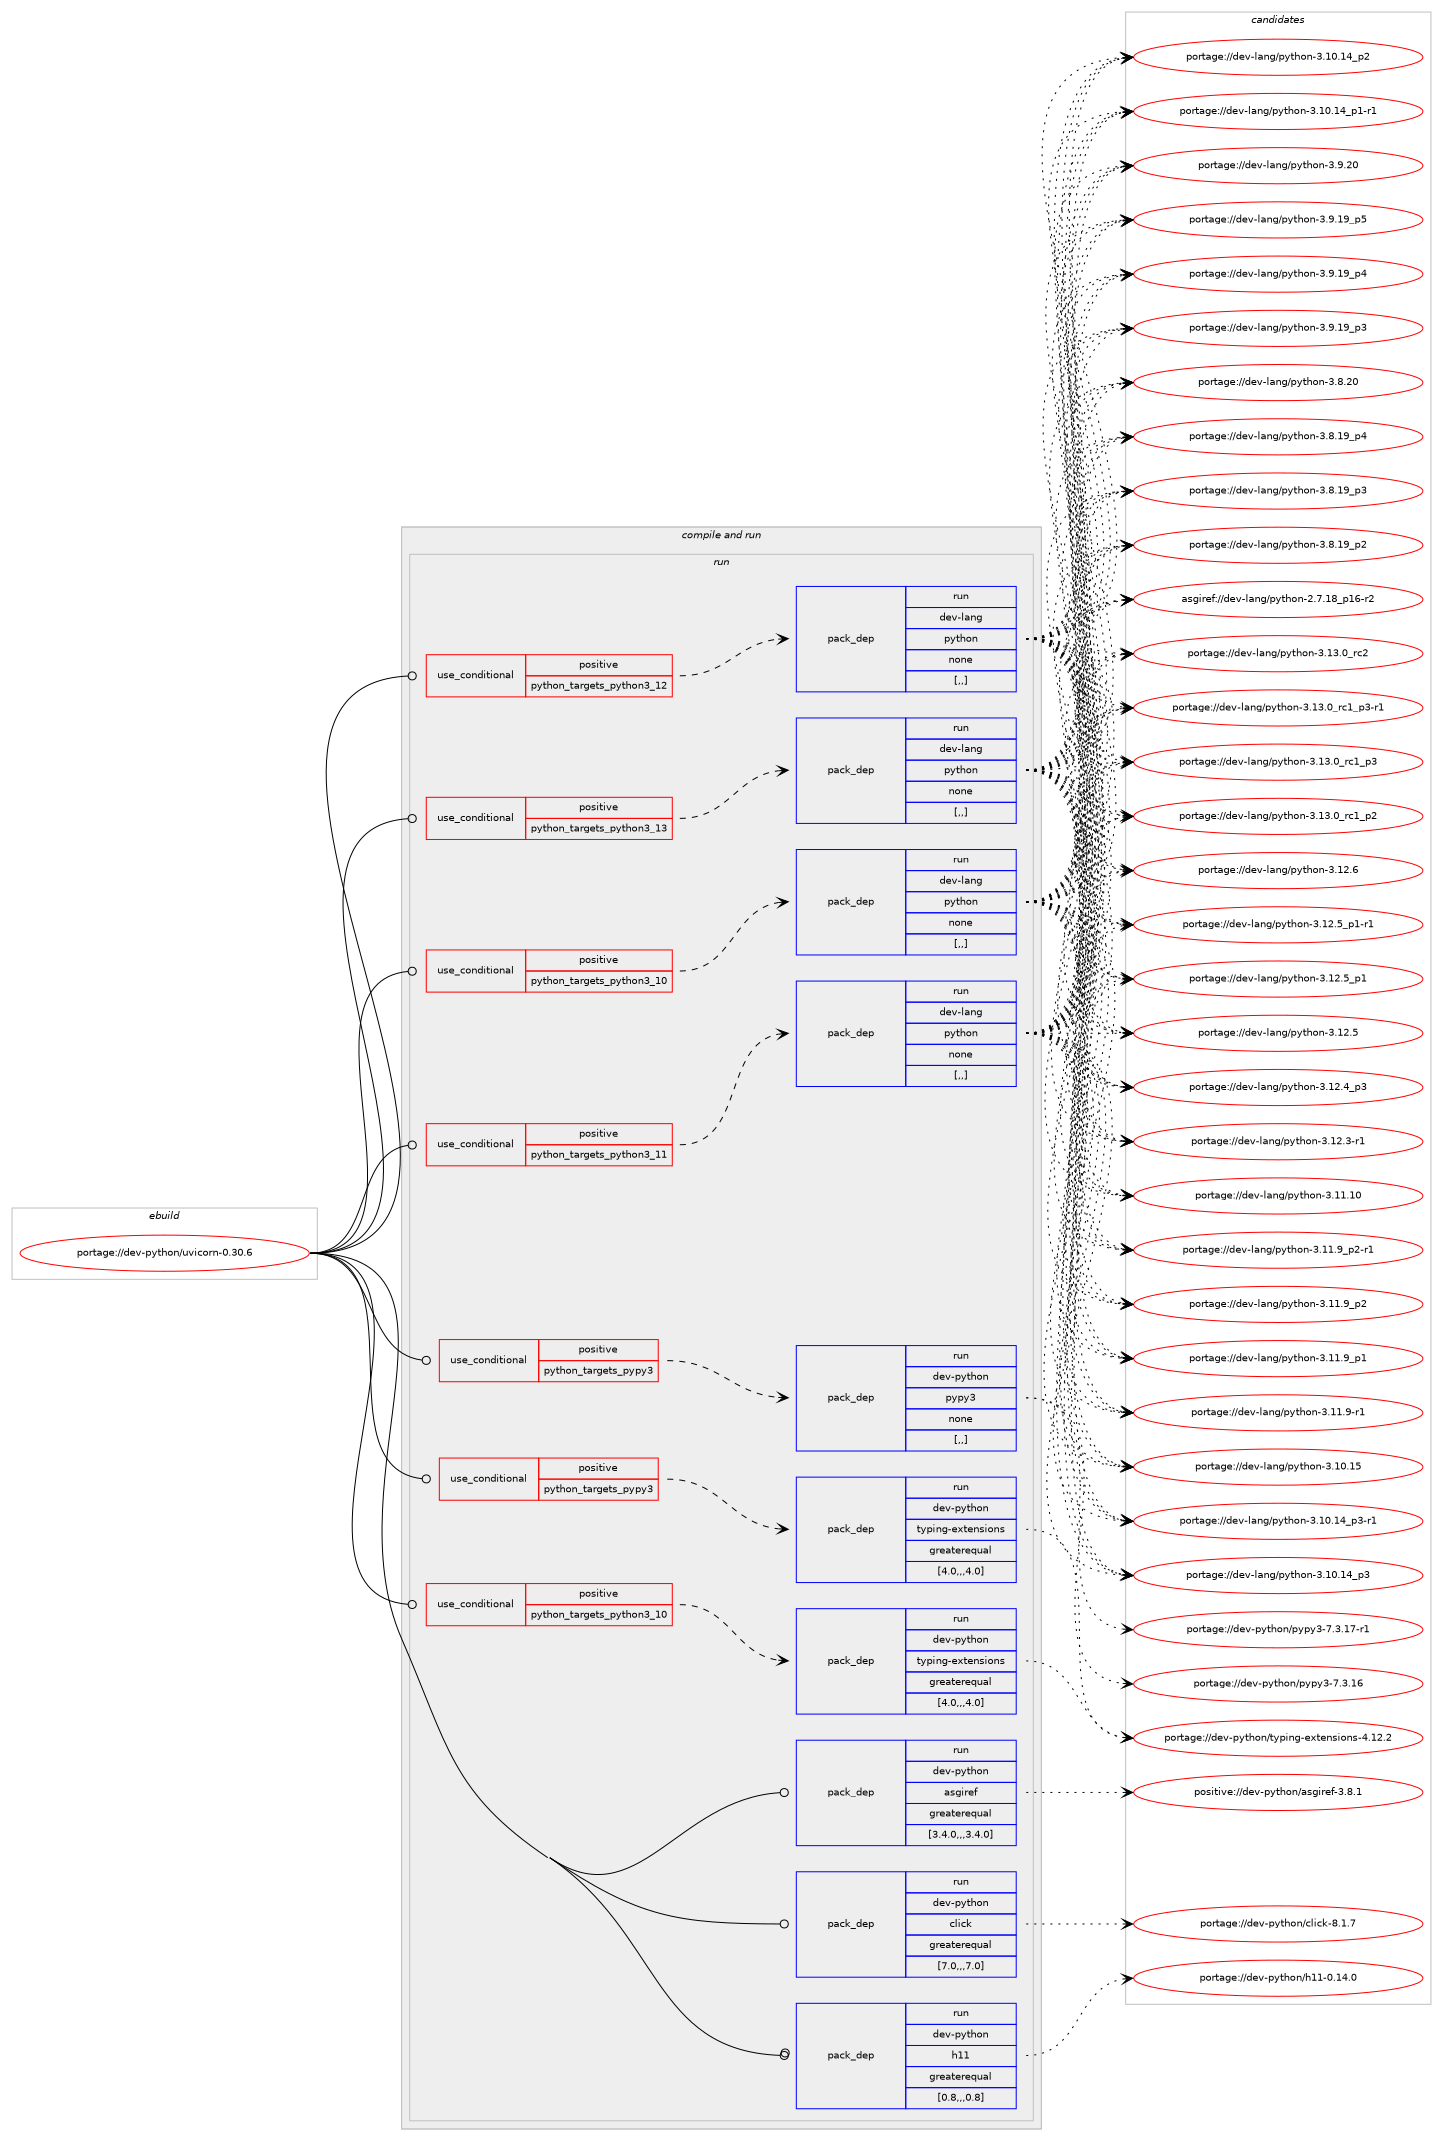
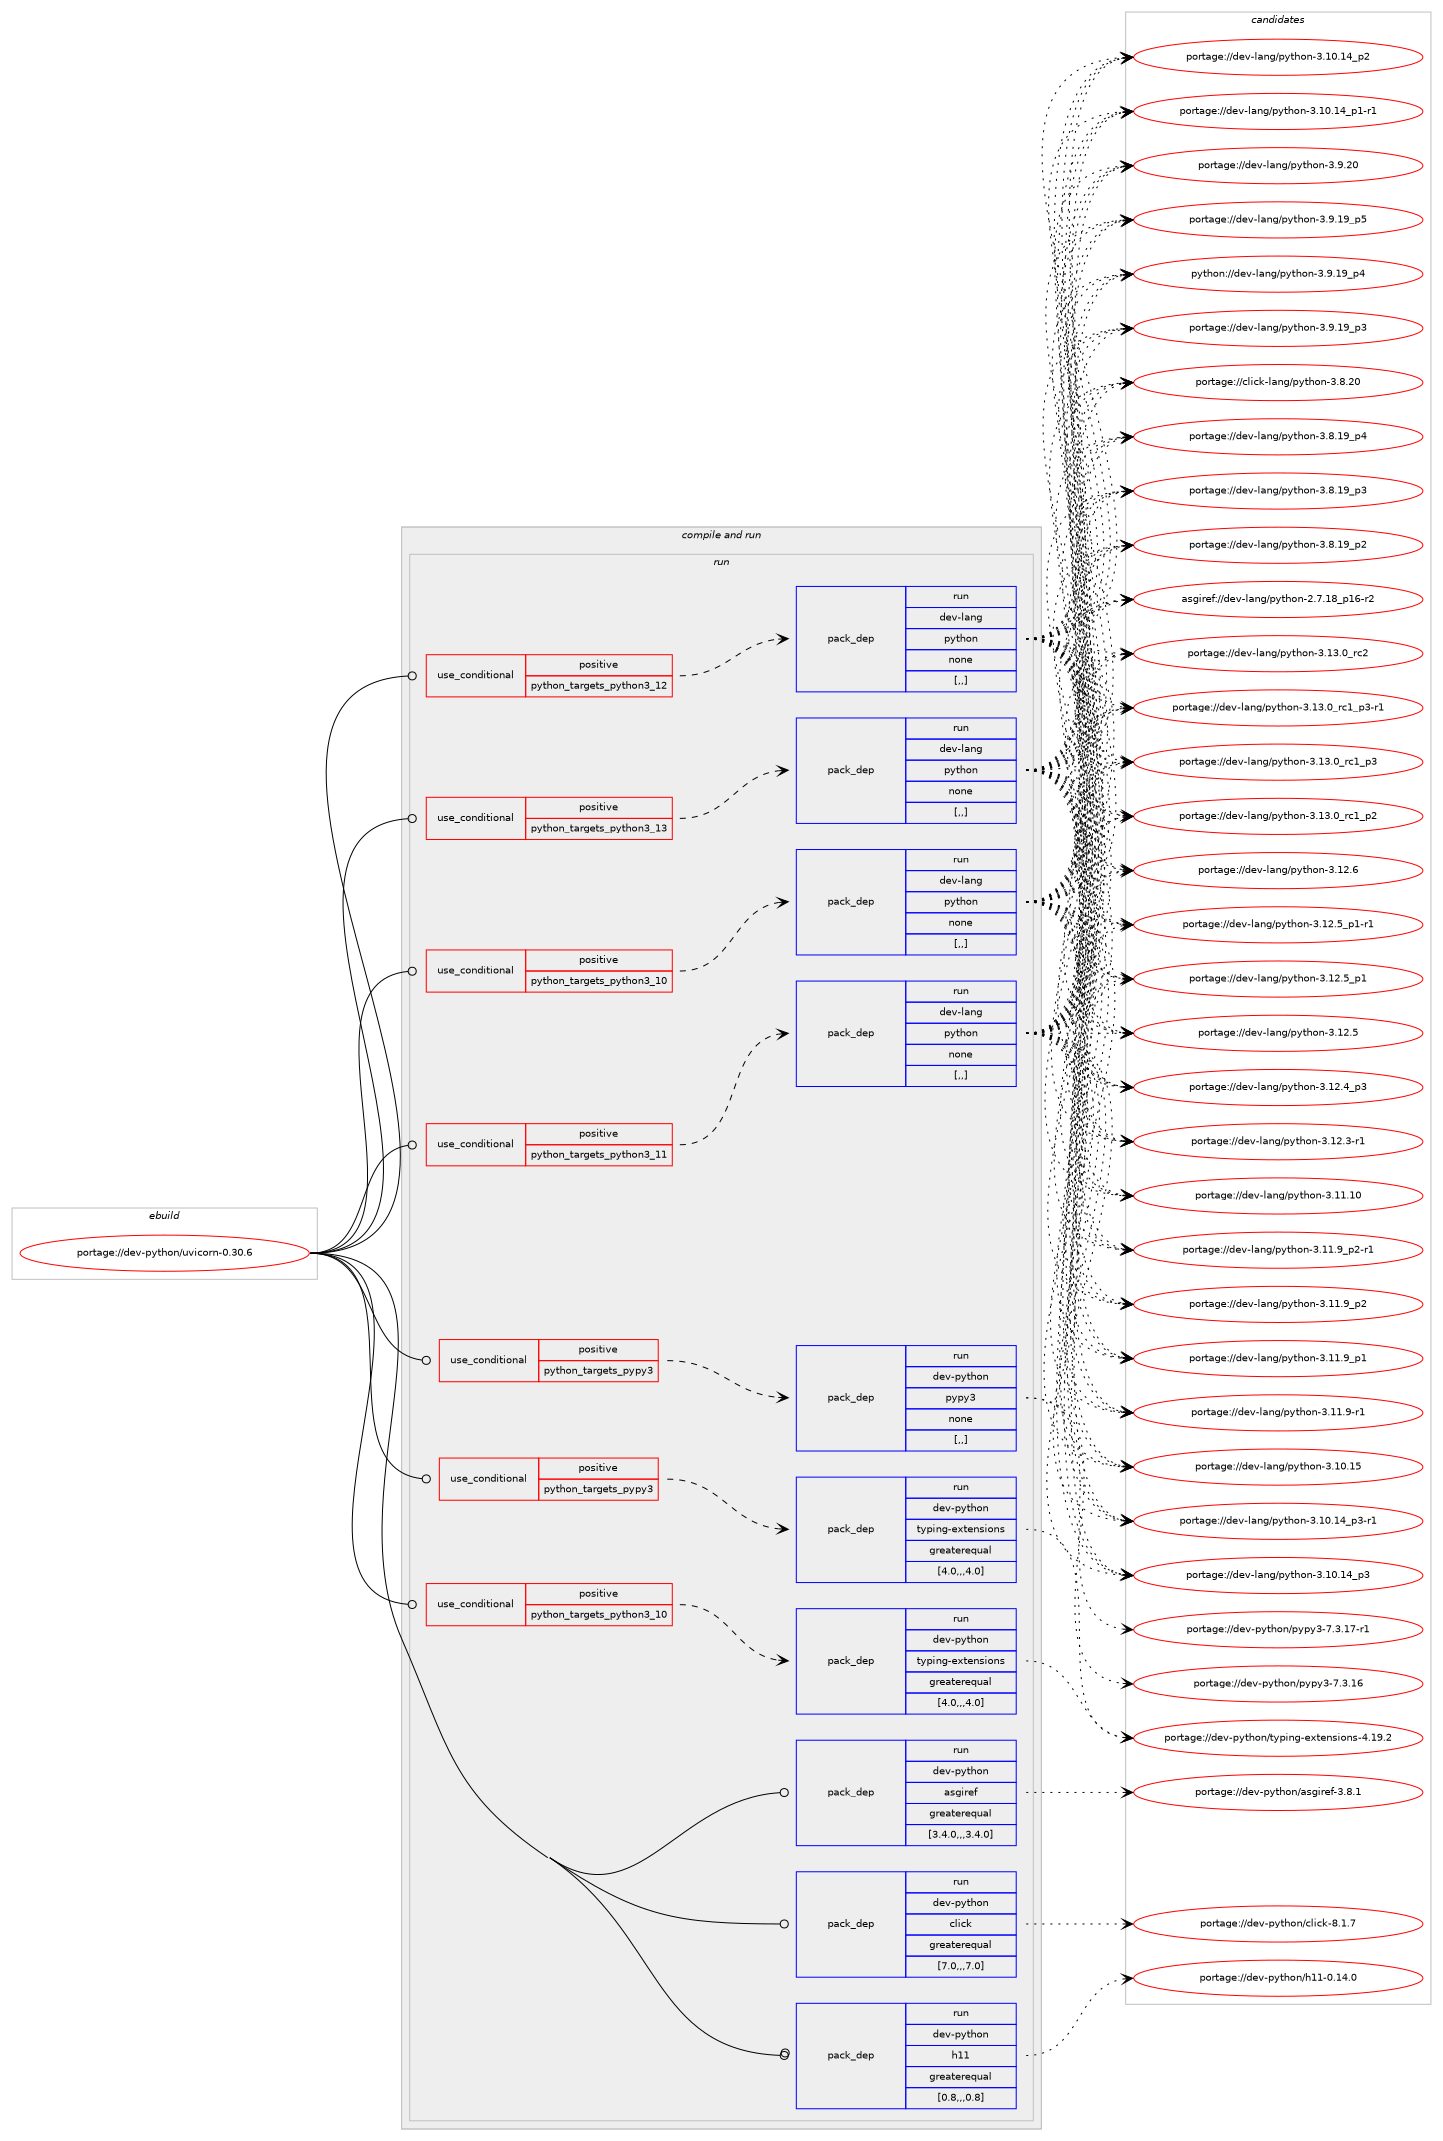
(1278, 274) -> (1278, 274)
(1278, 383) -> (1278, 383)
(1278, 1738) -> (1278, 1738)
(1278, 1792) -> (1278, 1792)
